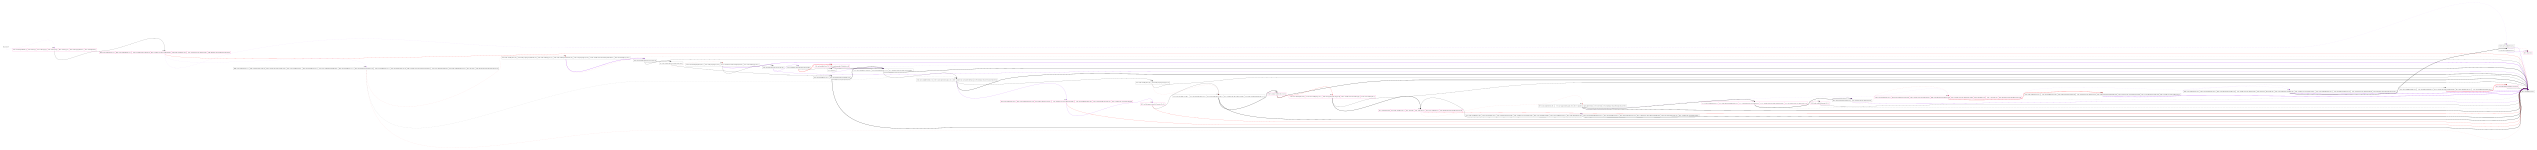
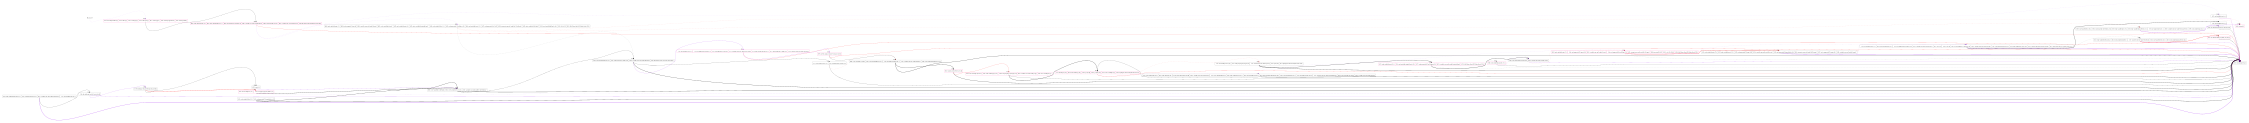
(671, 63) -> none
